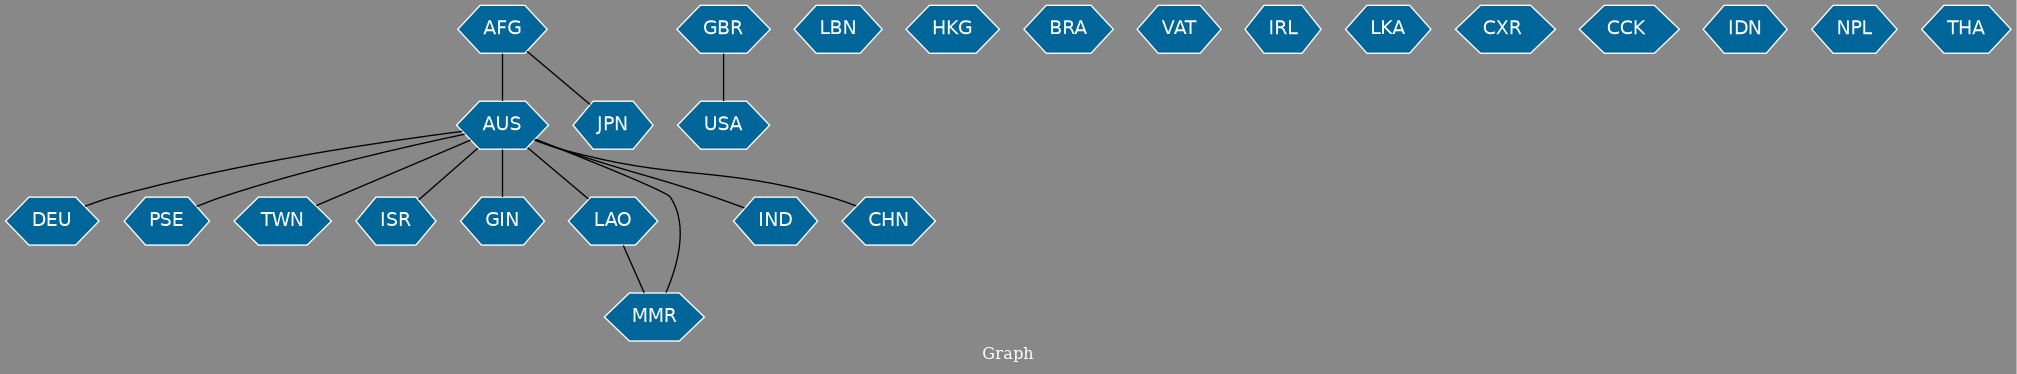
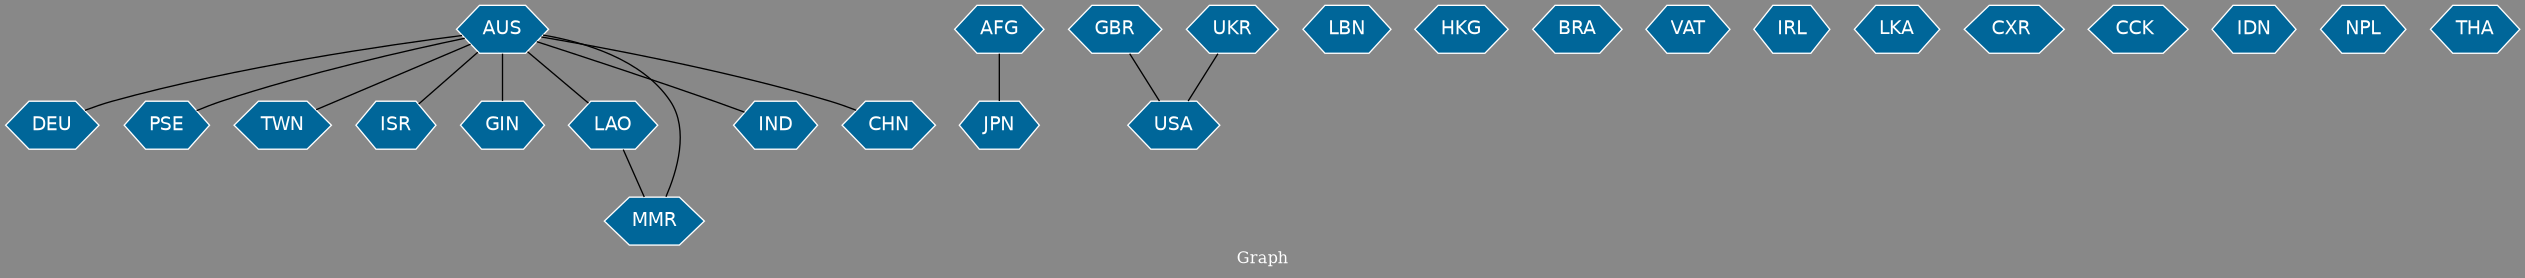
none -> (1232, 29)
(503, 77) -> none
